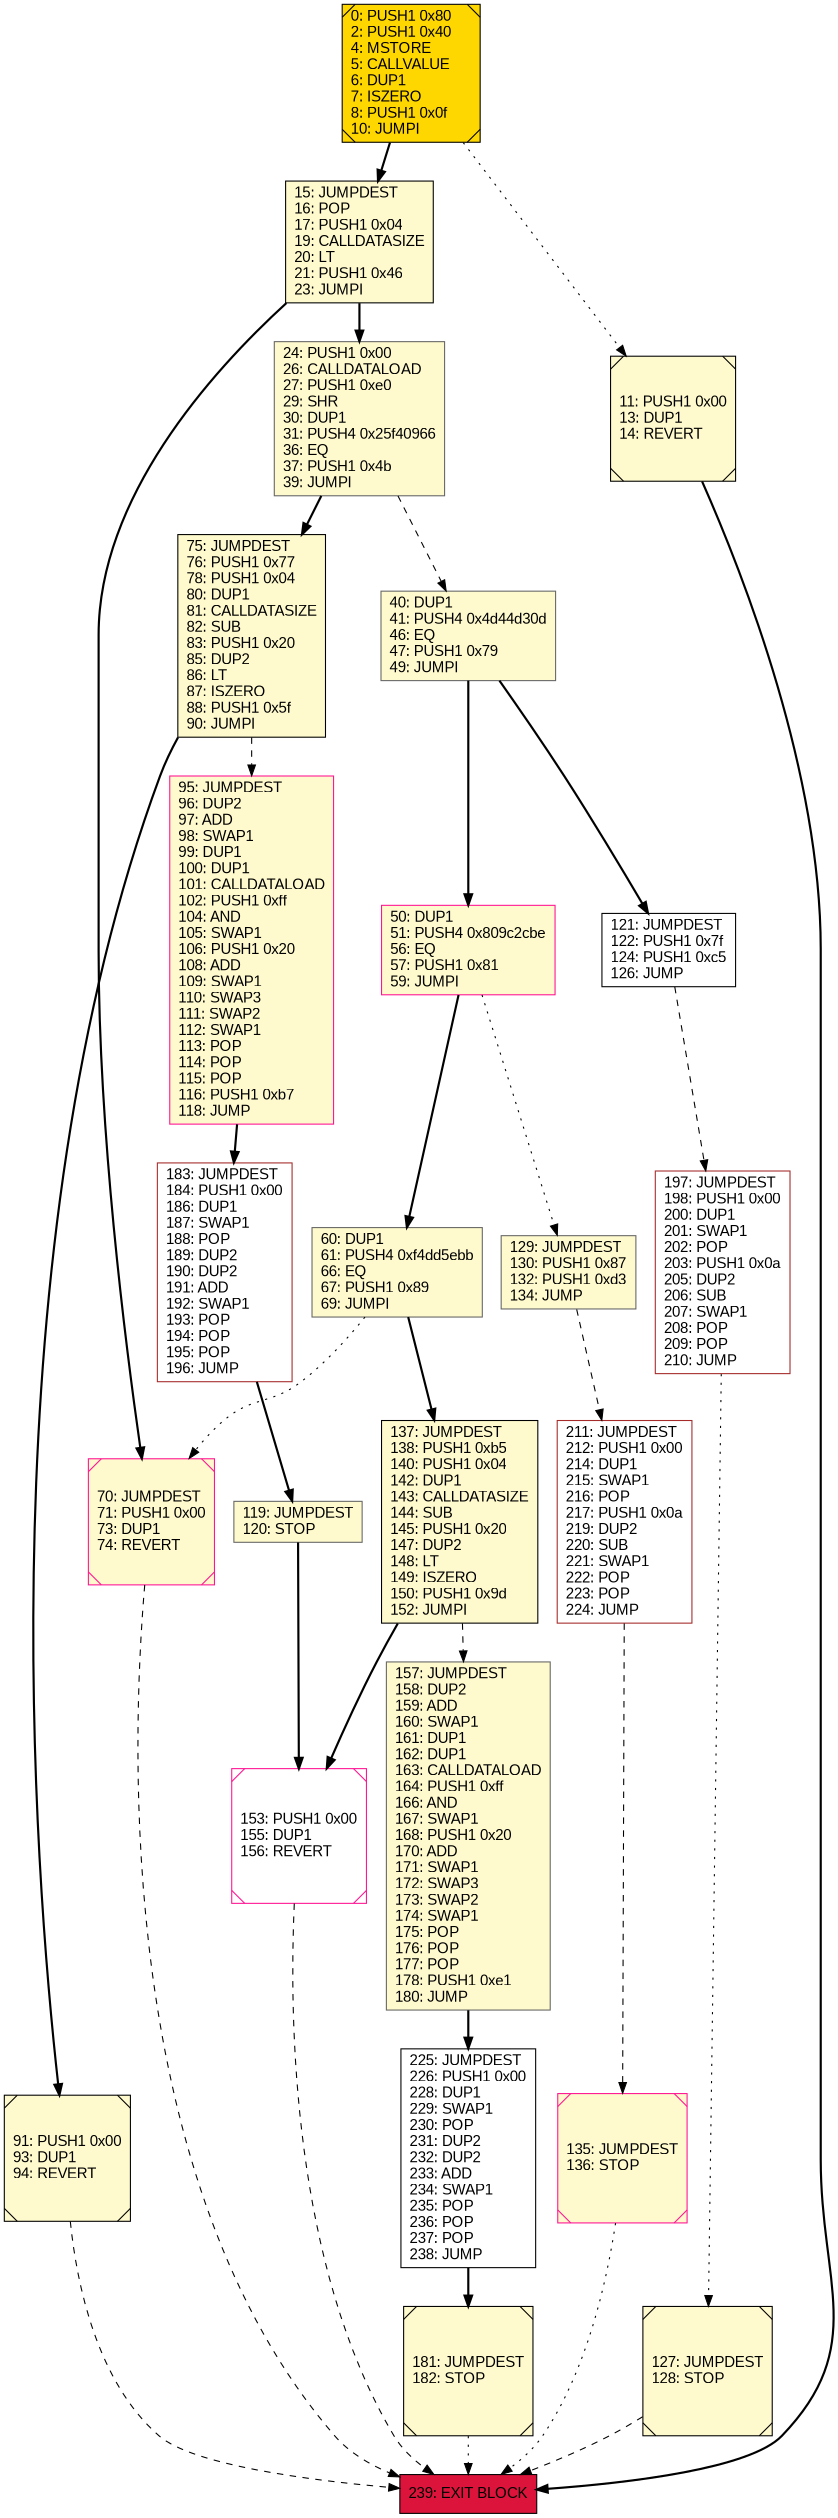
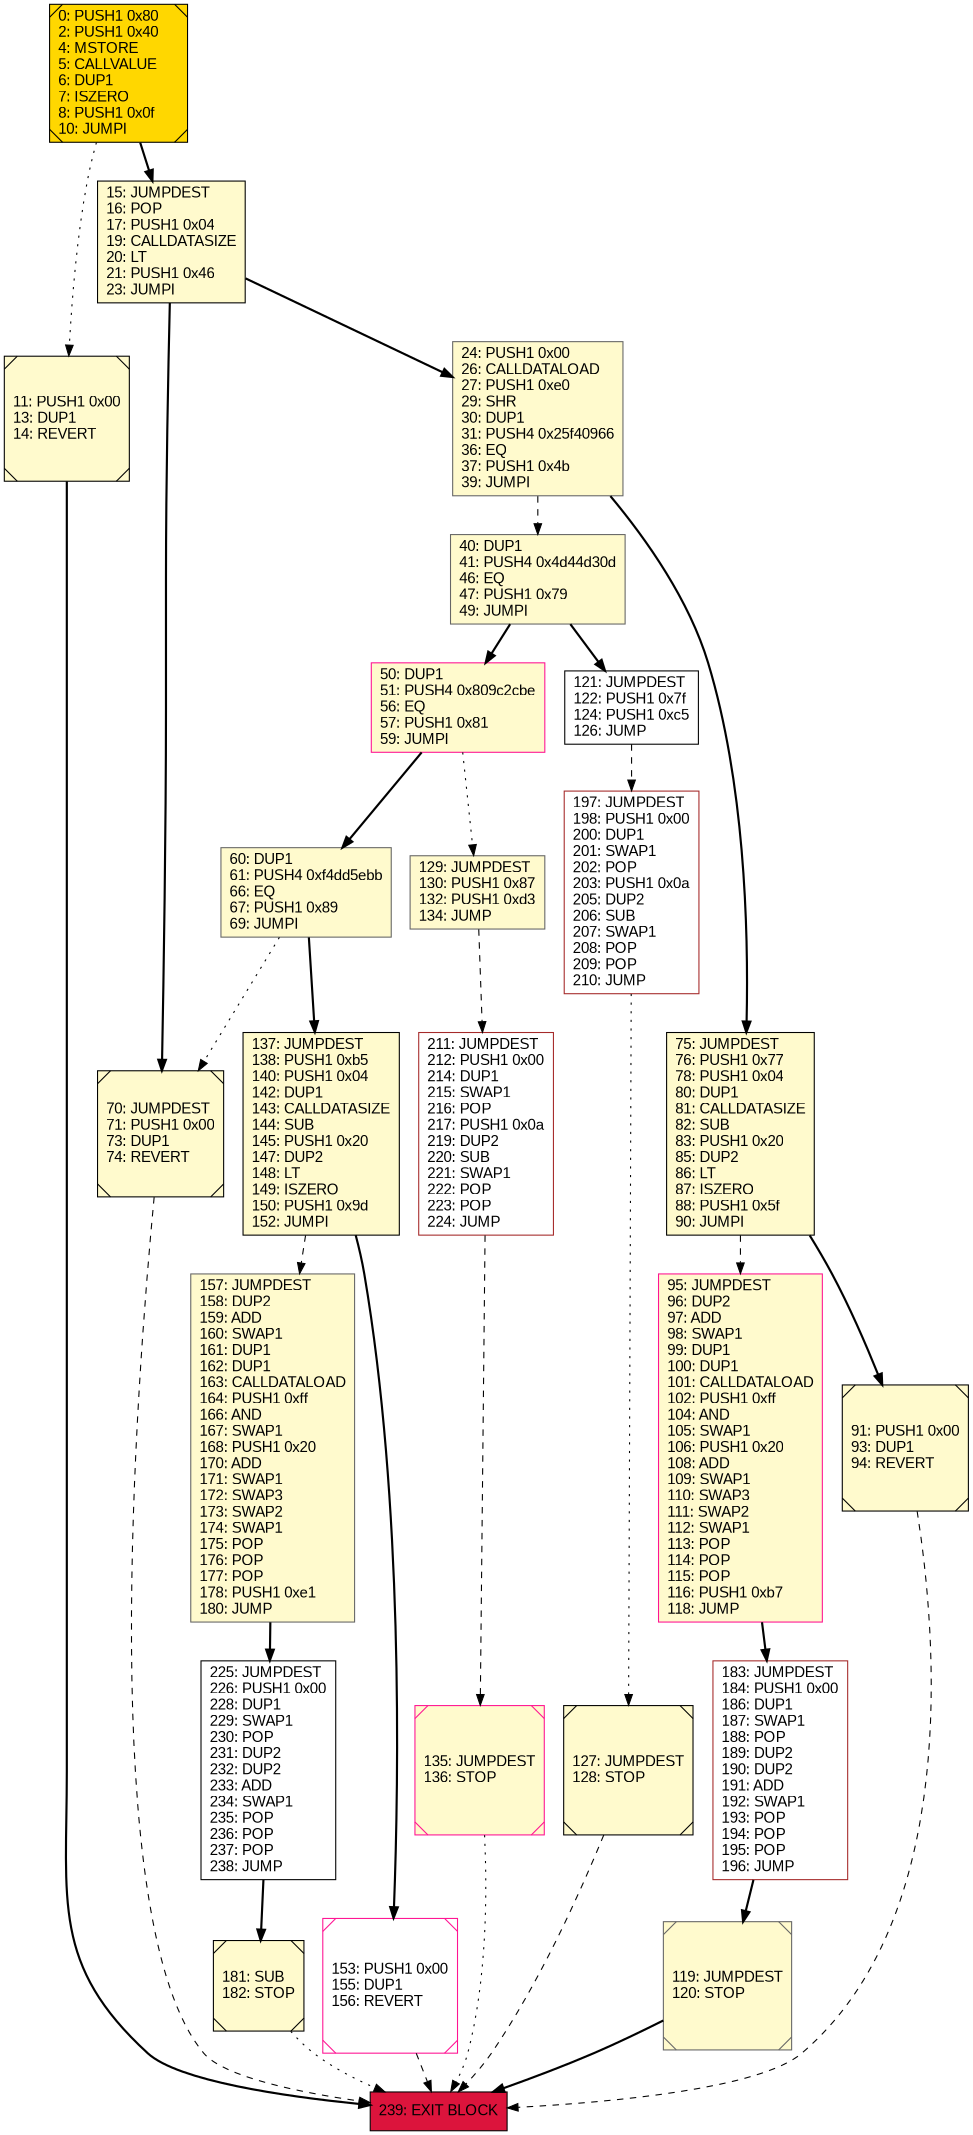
(151, 1522) -> (161, 1134)
(298, 1522) -> (728, 1986)
(298, 1650) -> (585, 2057)
(468, 2371) -> (259, 1986)
